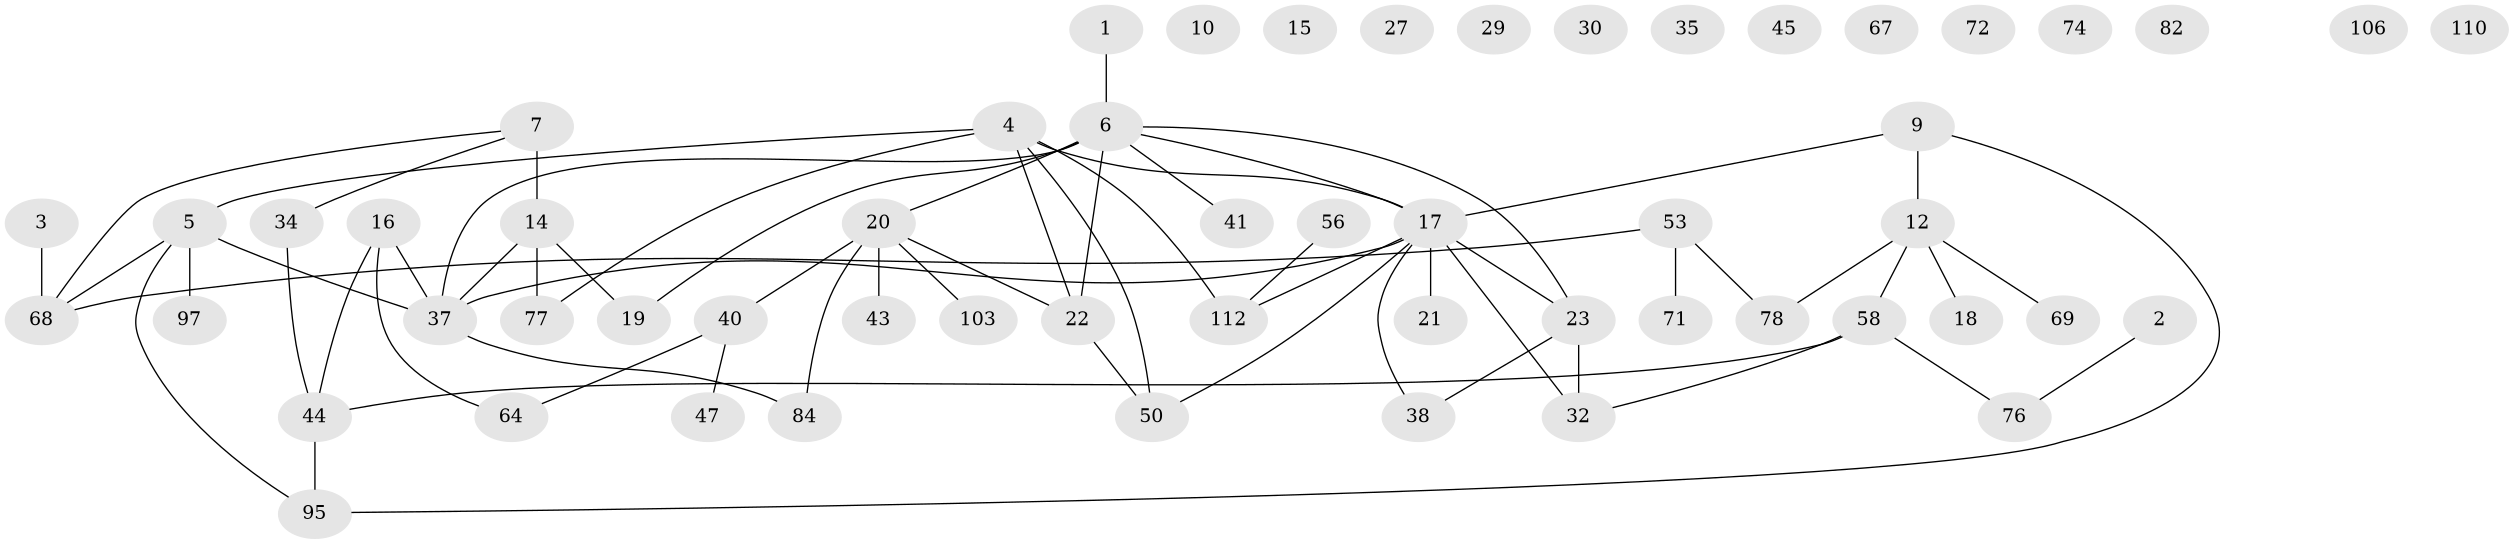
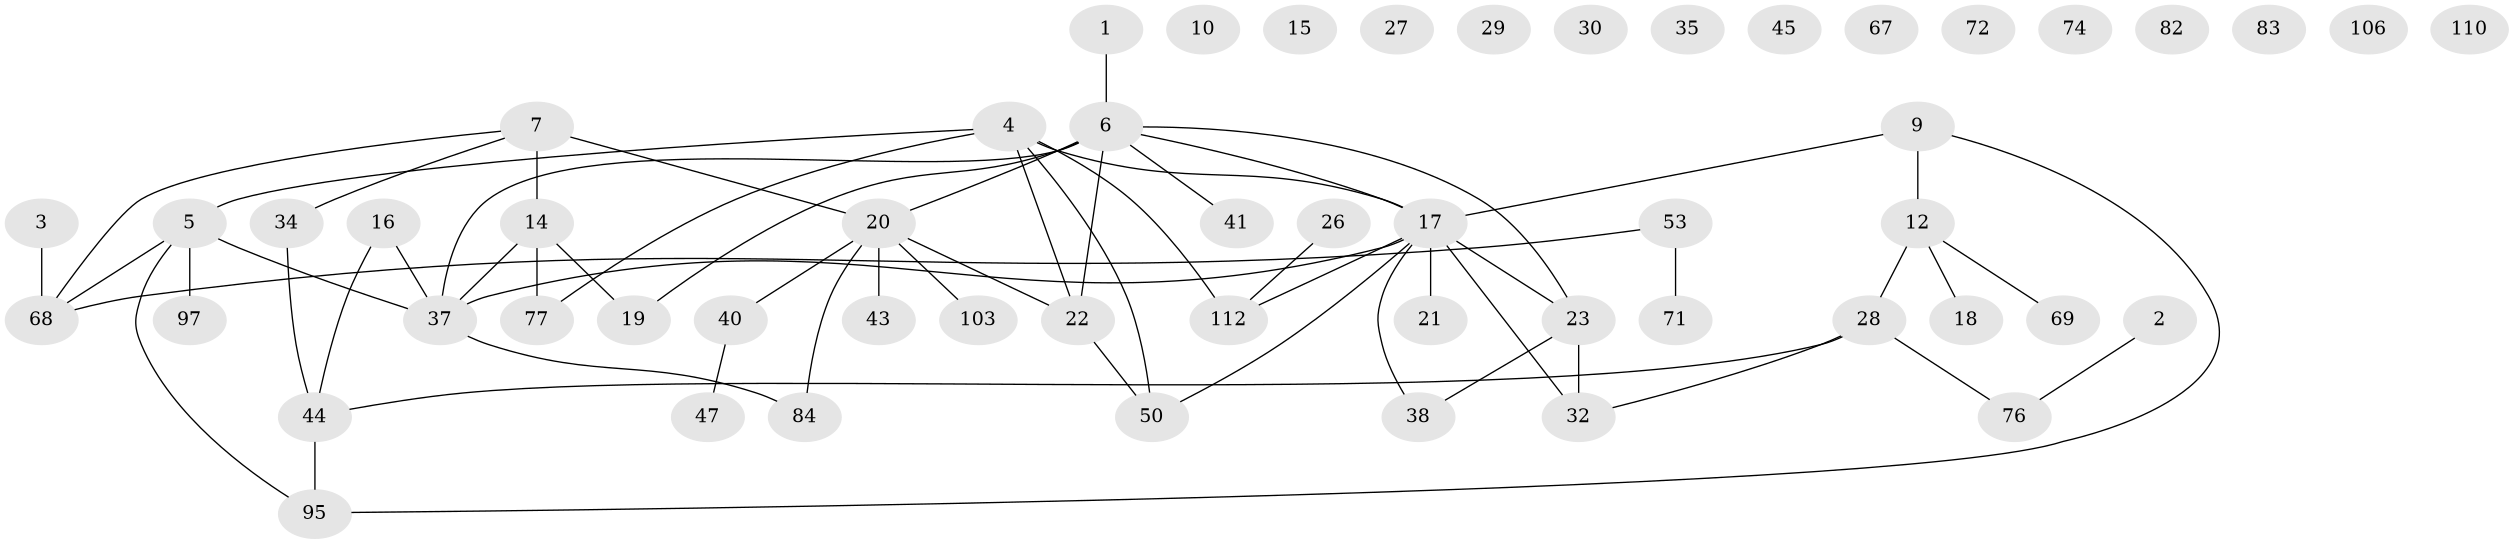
none -> (2269, 30)
none -> (708, 175)
(1334, 223) -> (1334, 223)
(1772, 320) -> none
(1869, 320) -> (1869, 320)
(511, 417) -> none
